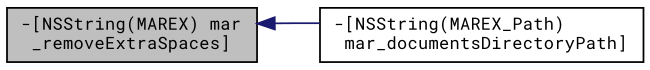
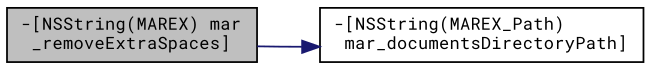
(297, 23) -> (280, 47)
